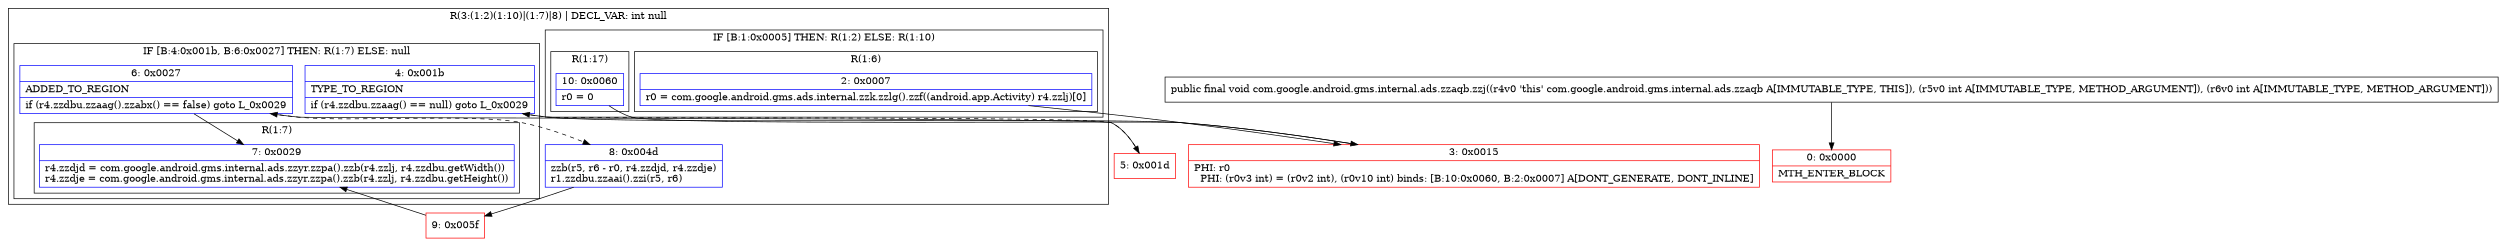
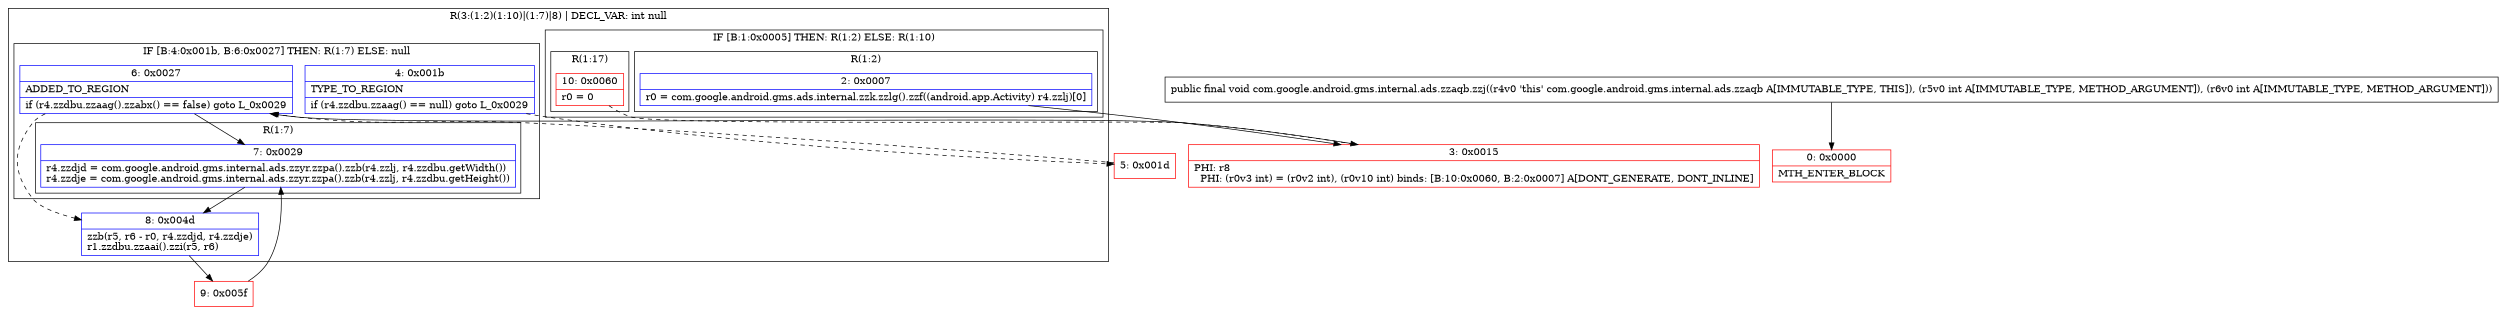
(866, 60) -> (866, 60)
(590, 90) -> (590, 90)
(715, 119) -> (738, 135)
(944, 121) -> (818, 120)
(979, 122) -> (979, 122)
(1214, 168) -> (1214, 168)
none -> (219, 203)
